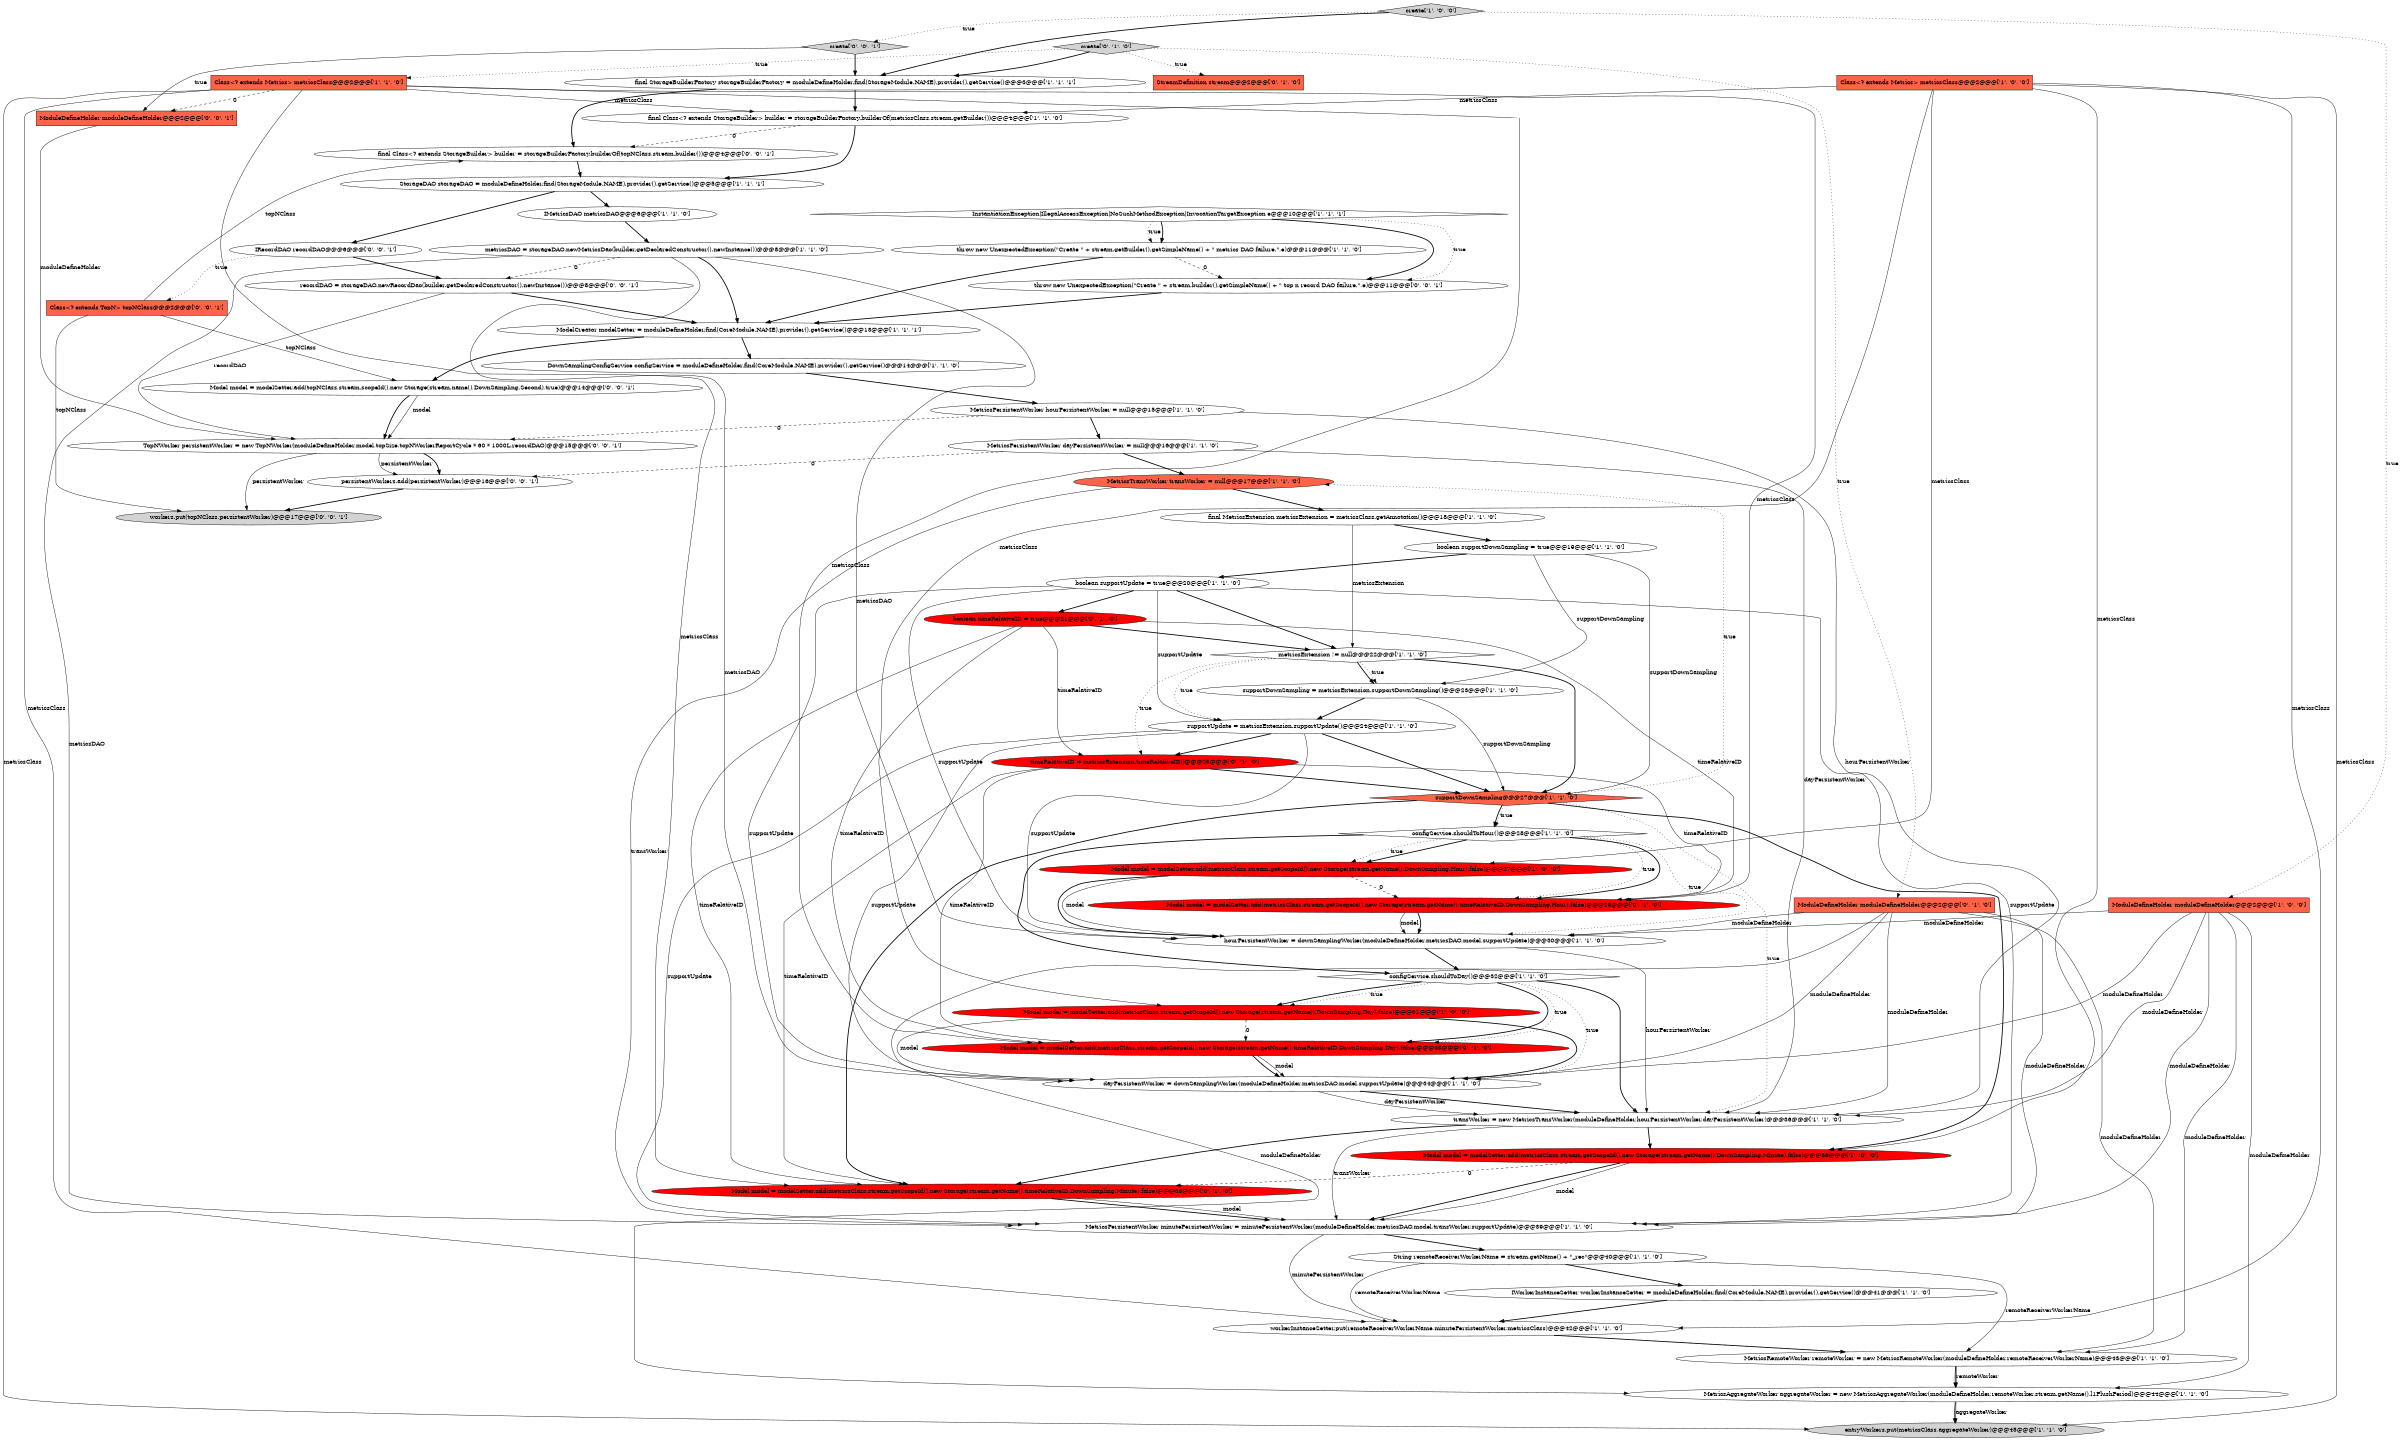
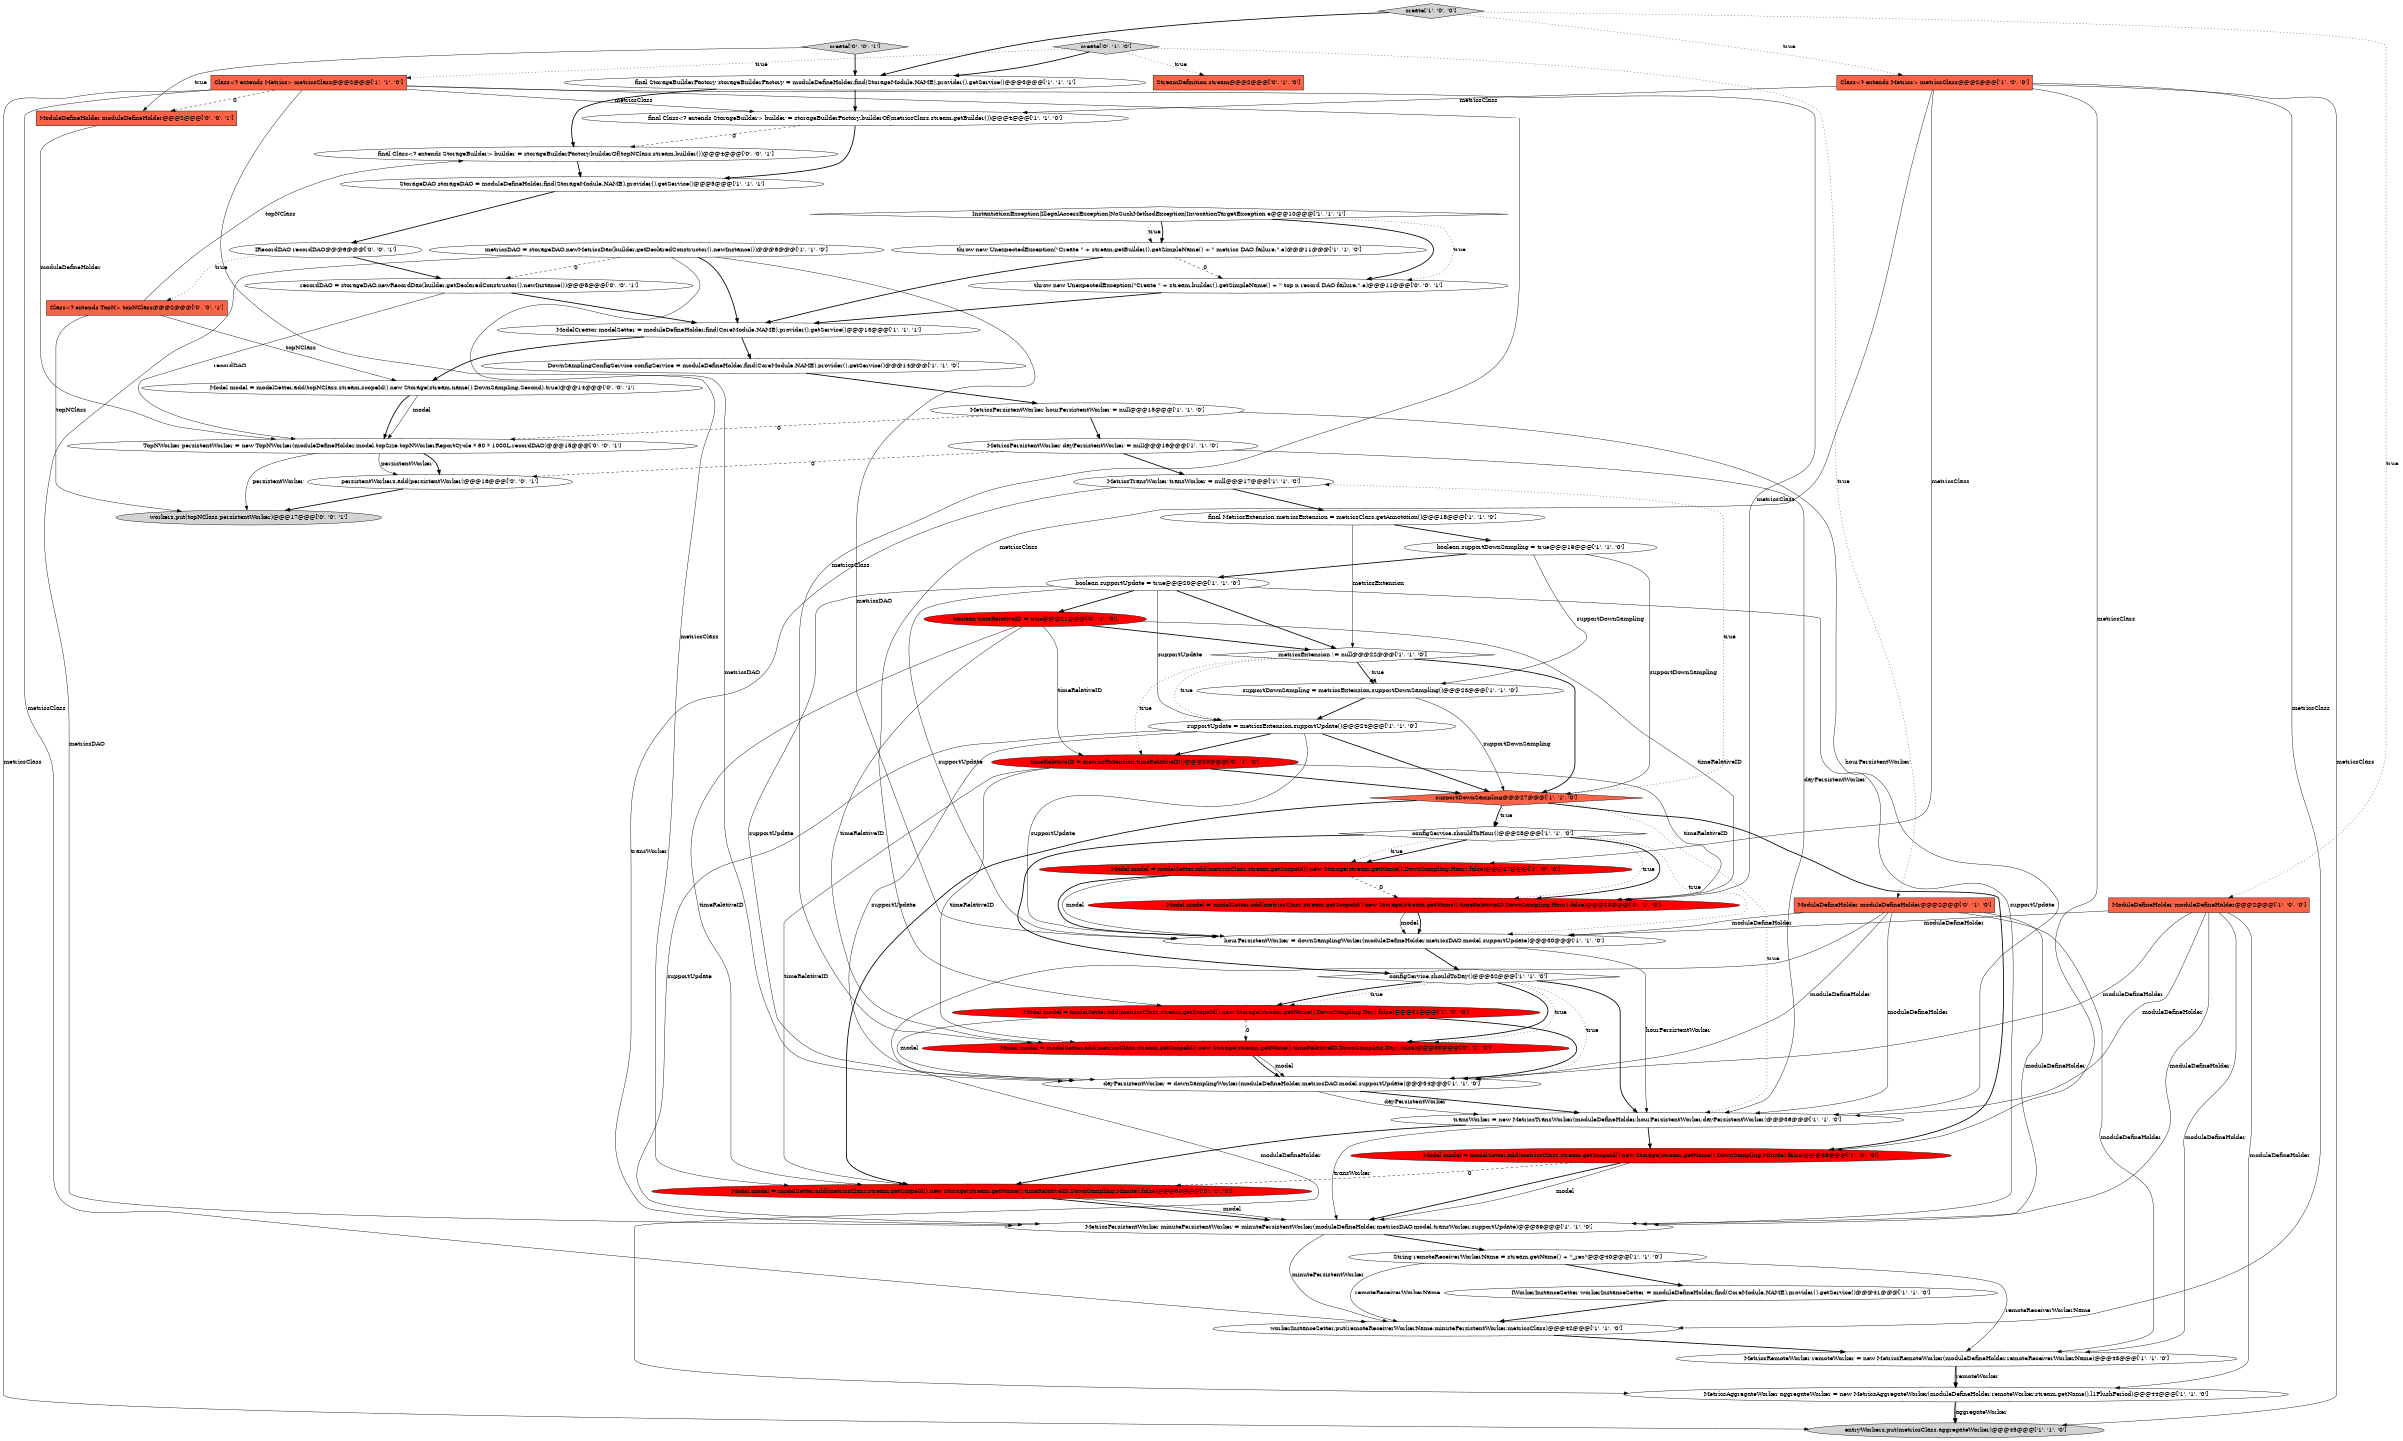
(1130, 17) -> (1680, 40)
(617, 214) -> none
(1204, 482) -> (1204, 482)
